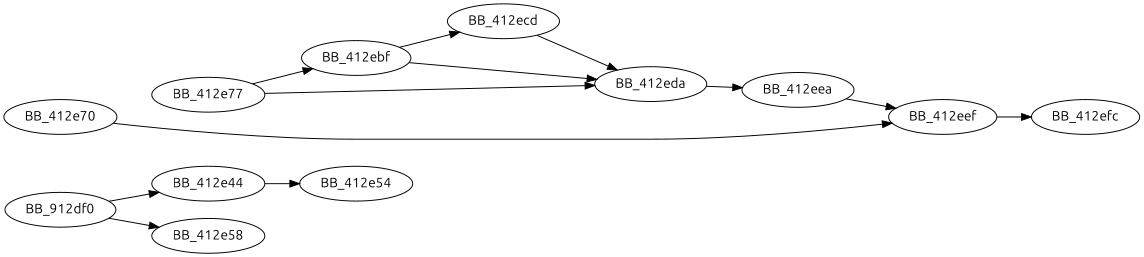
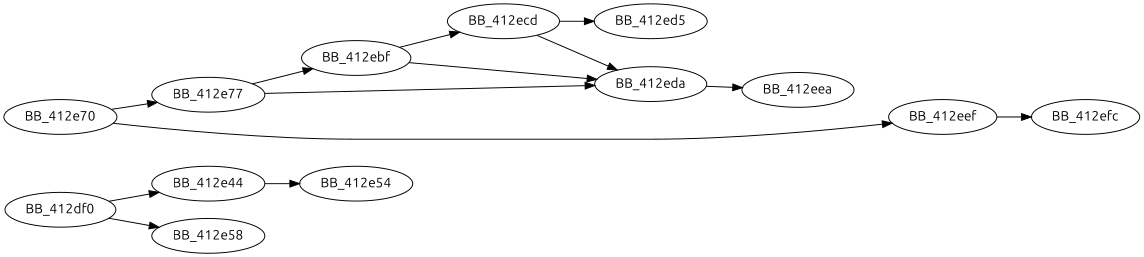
none -> (651, 21)
(866, 103) -> none
none -> (130, 107)
(60, 210) -> (60, 210)
